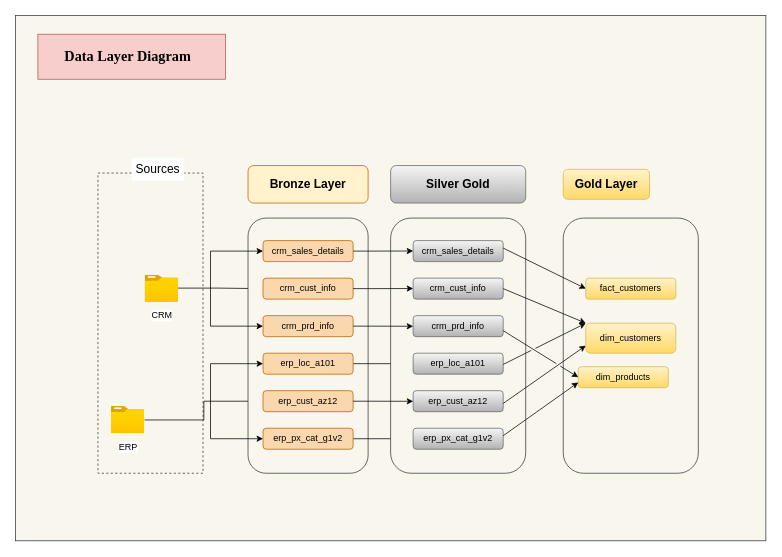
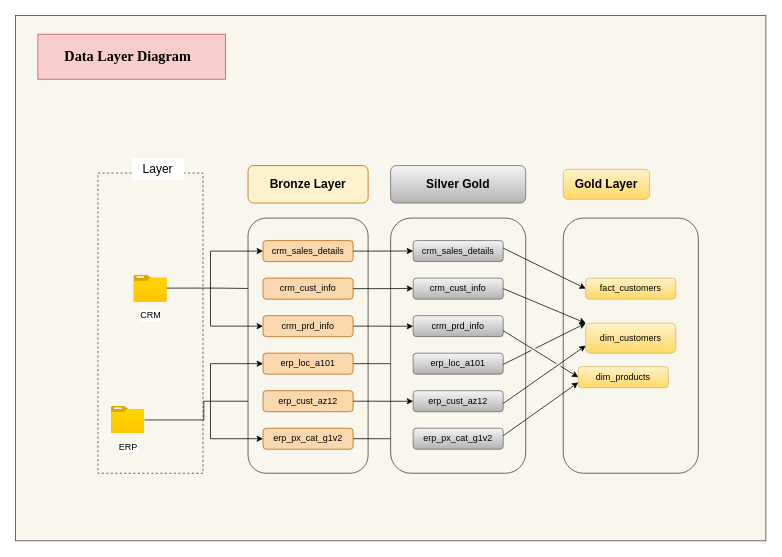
(158, 169) -> (158, 169)
(162, 288) -> (150, 288)
